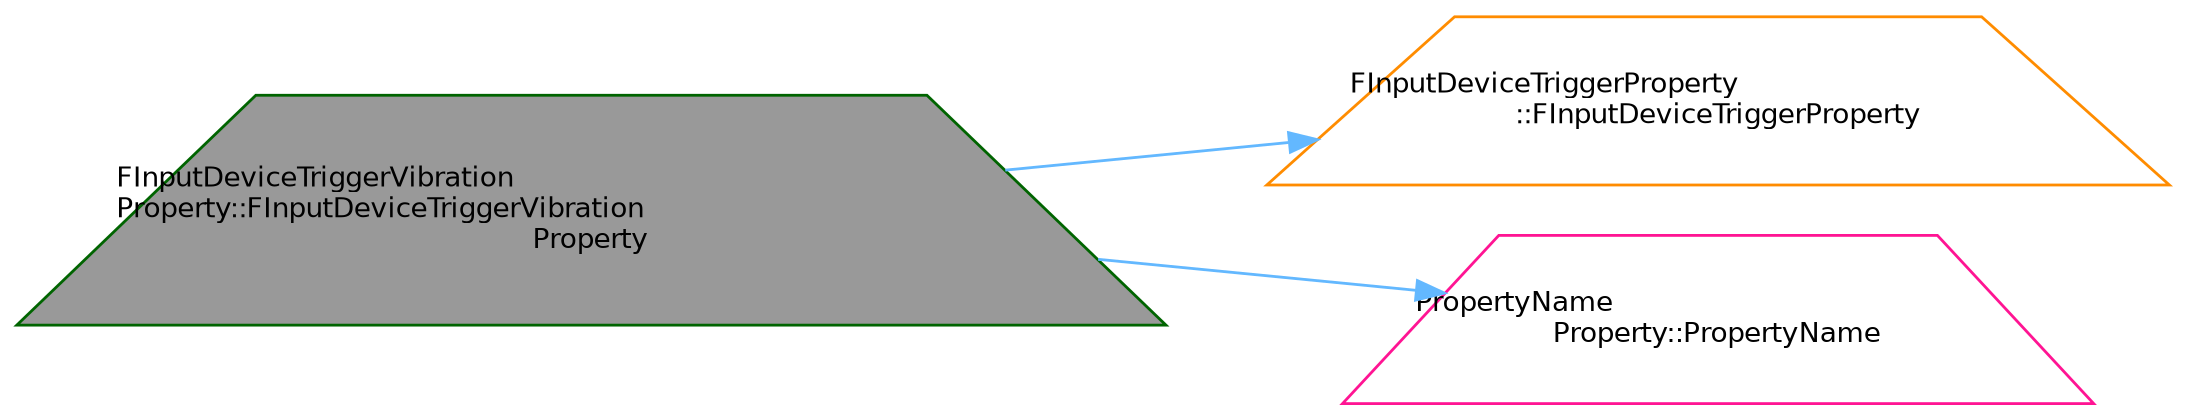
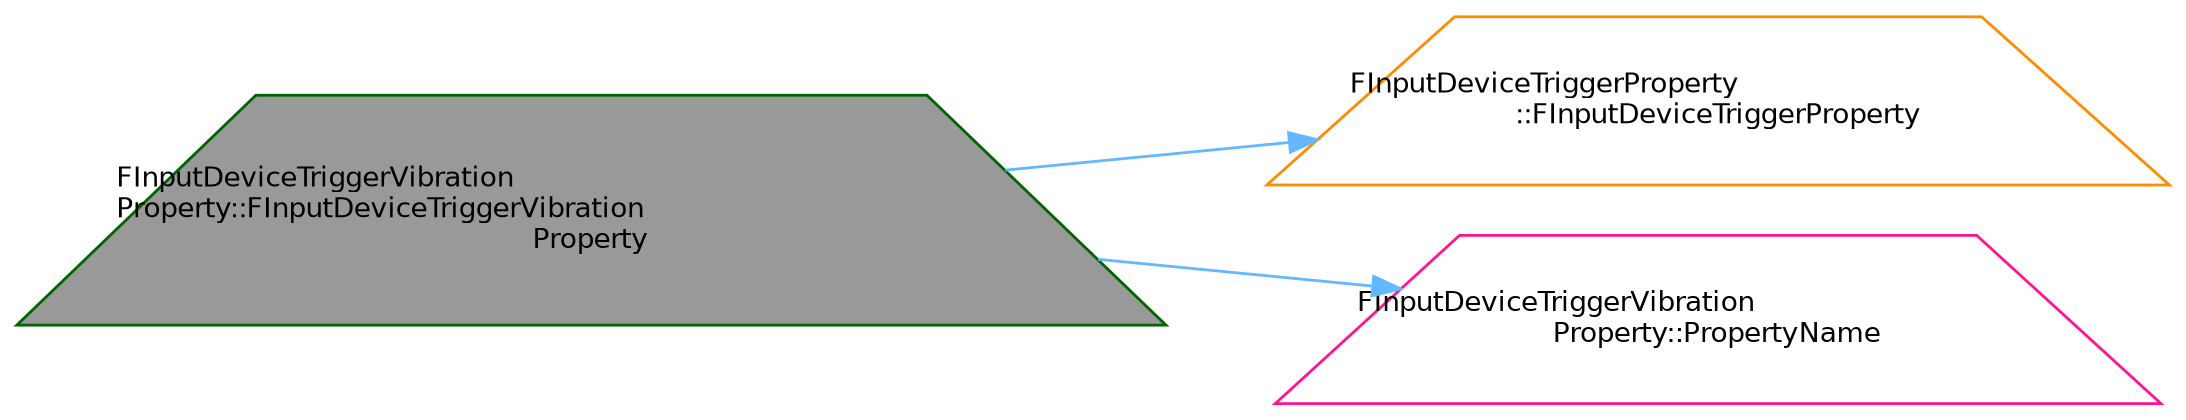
(1718, 320) -> (1718, 320)
